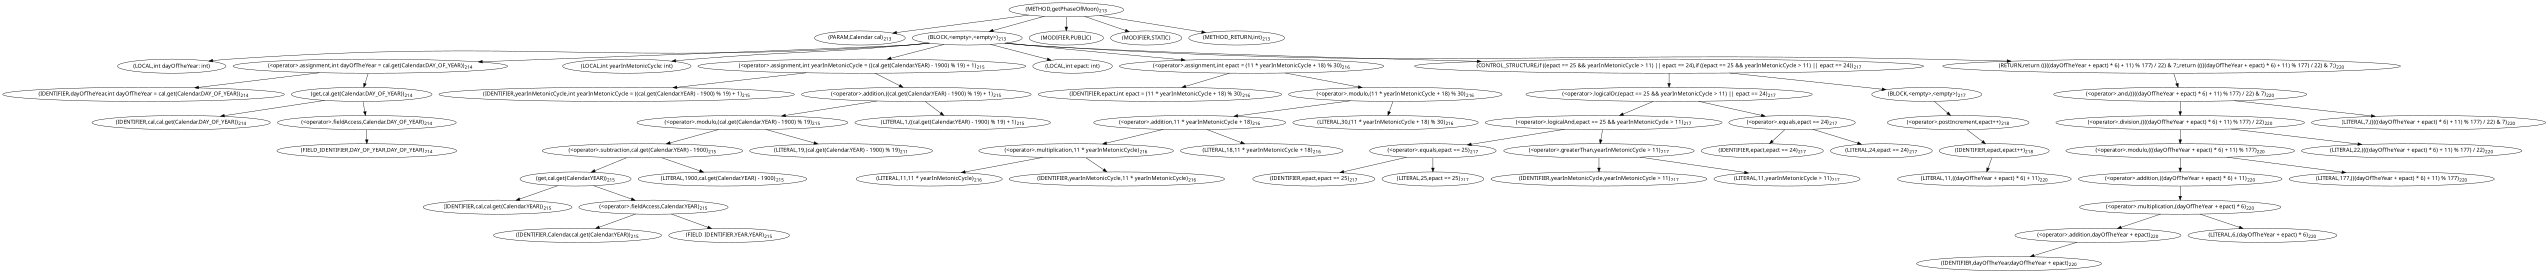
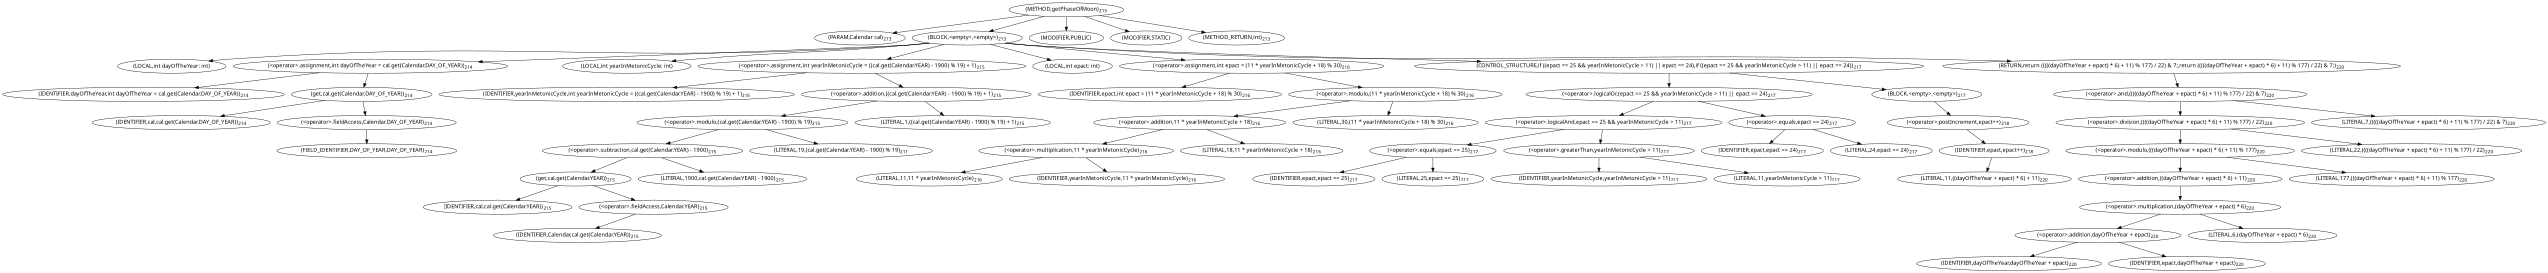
(729, 235) -> none
none -> (2187, 264)
